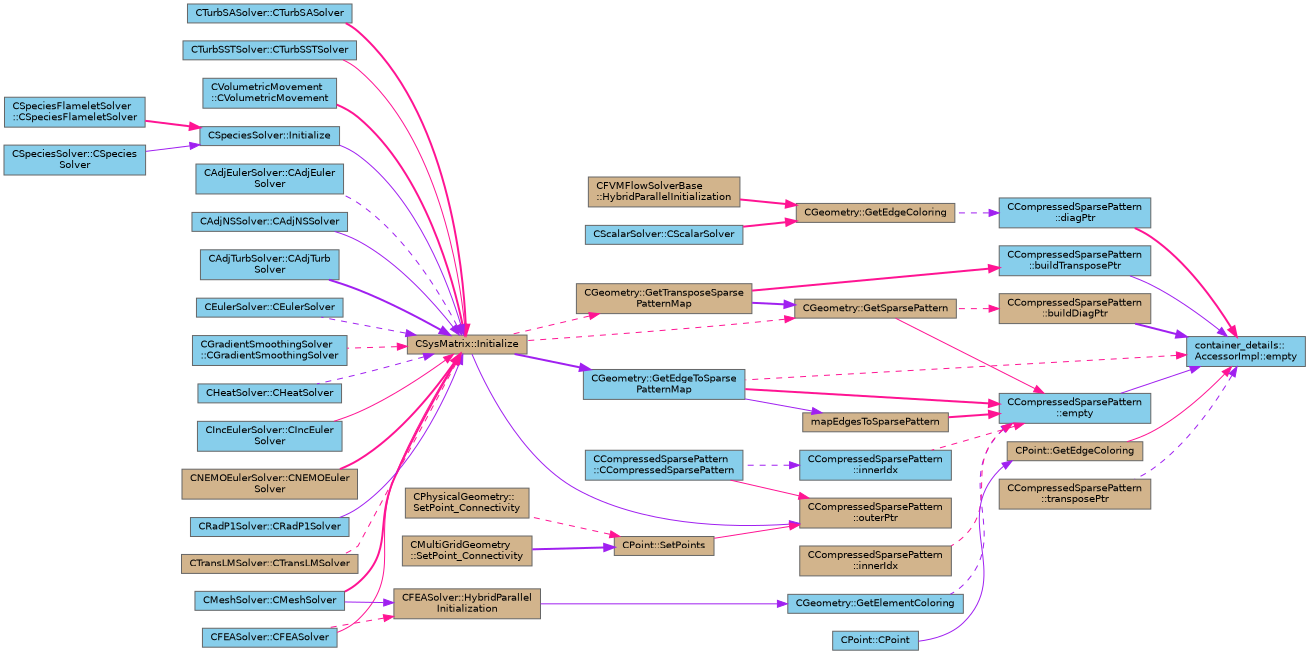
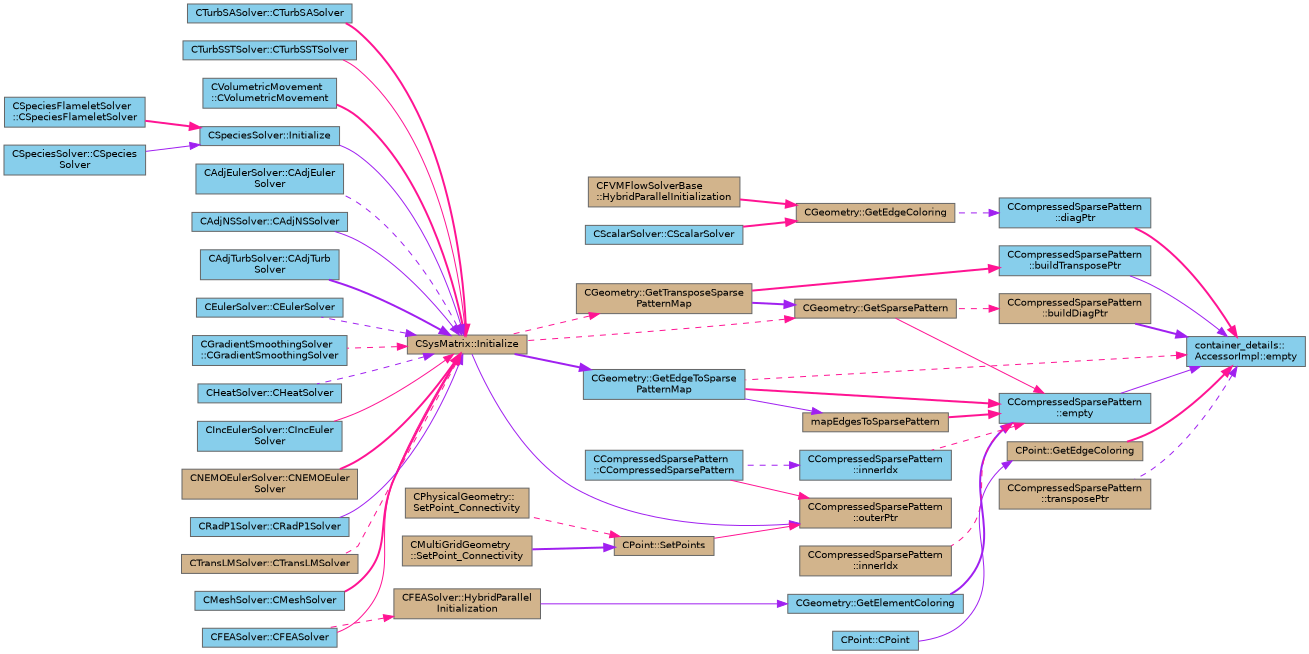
(1180, 414) -> (1180, 414)
(983, 515) -> (983, 515)
(364, 602) -> none
